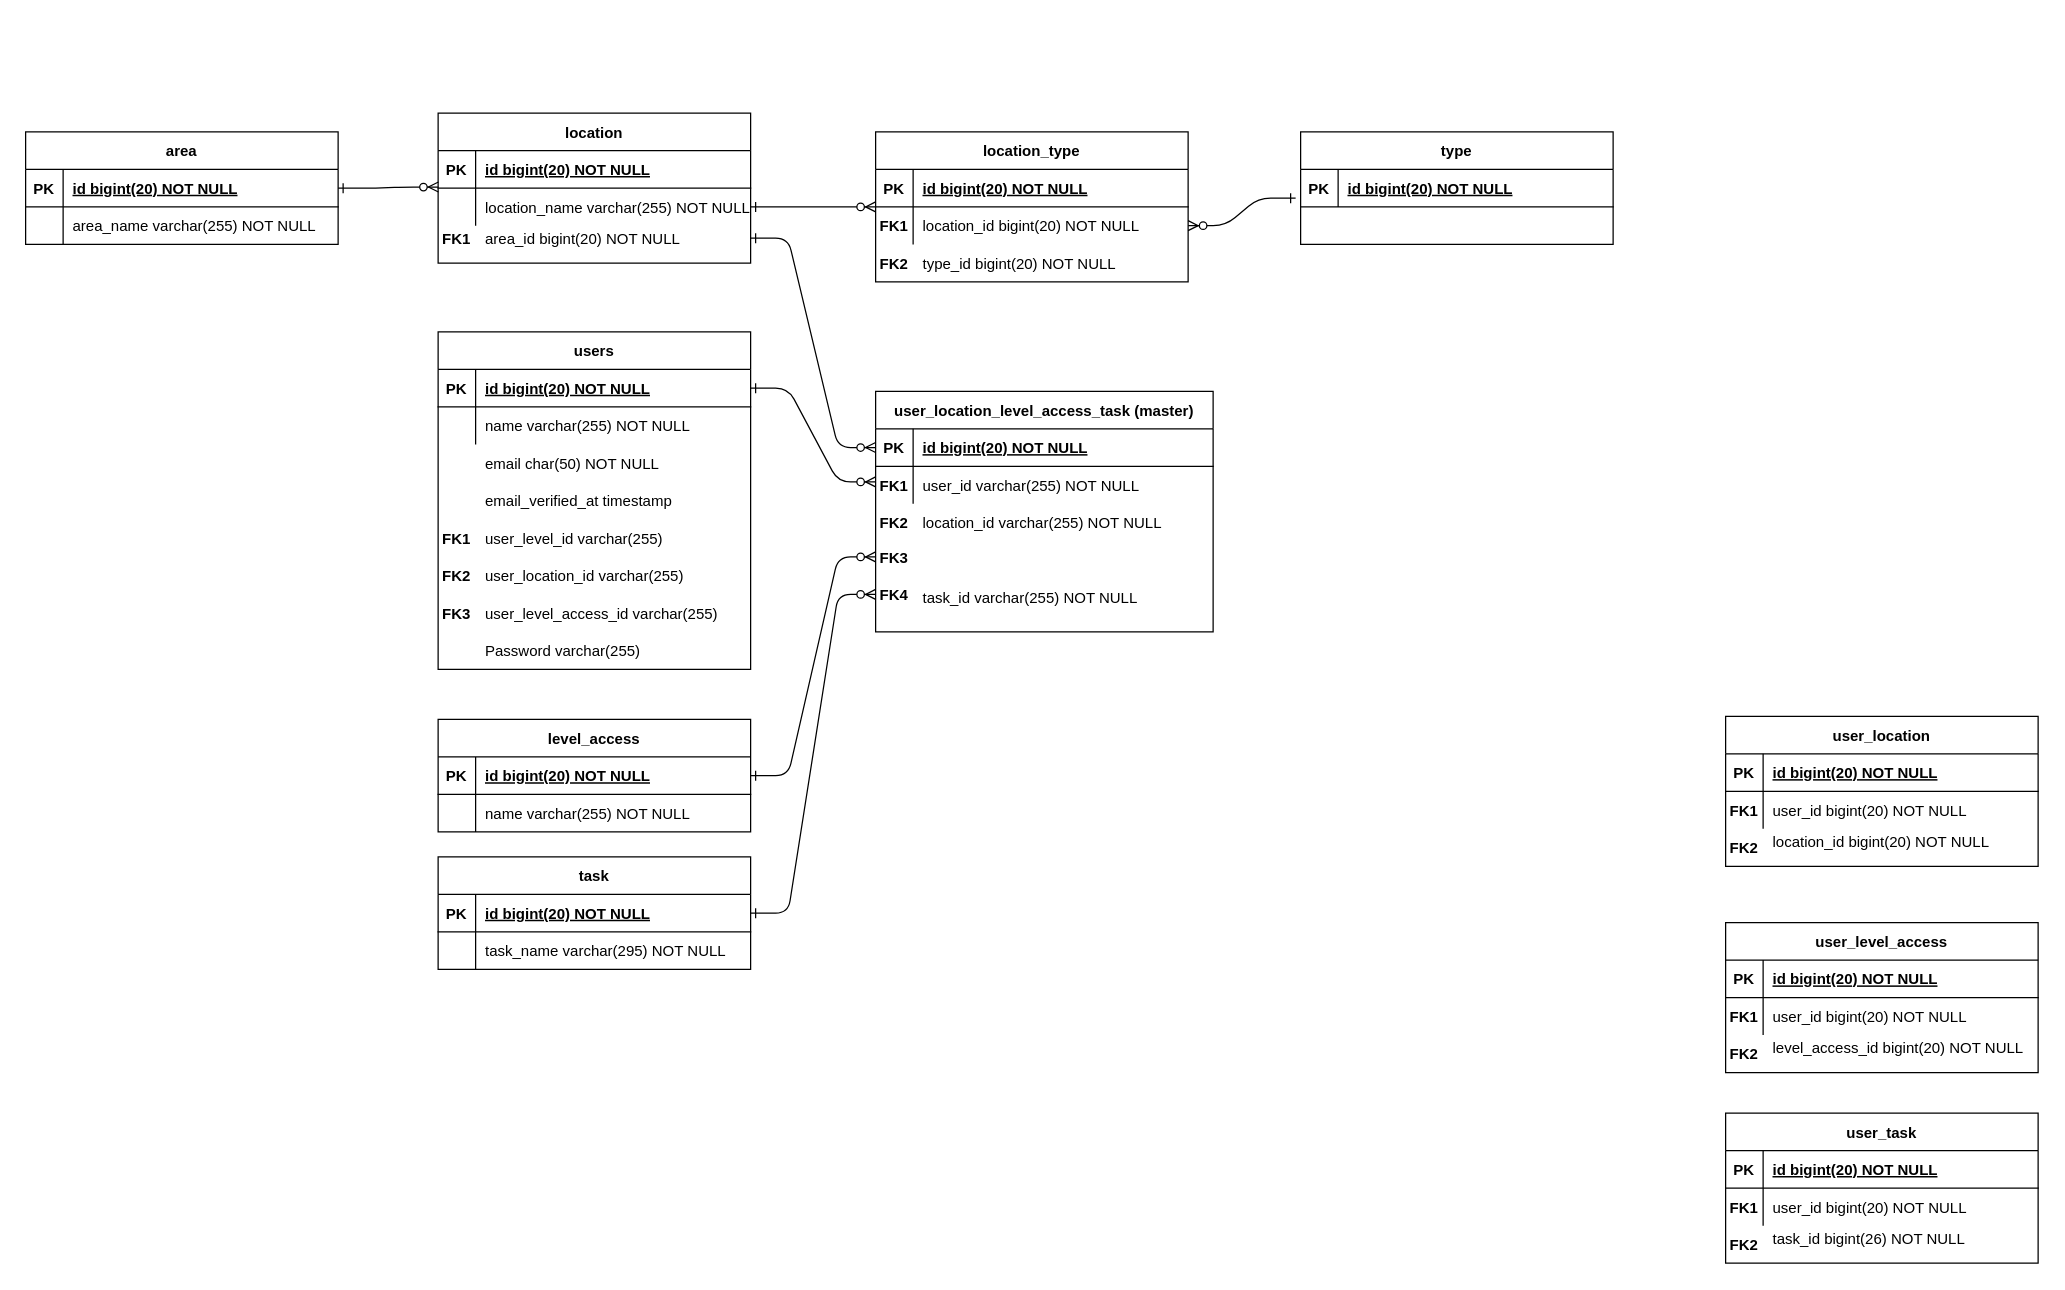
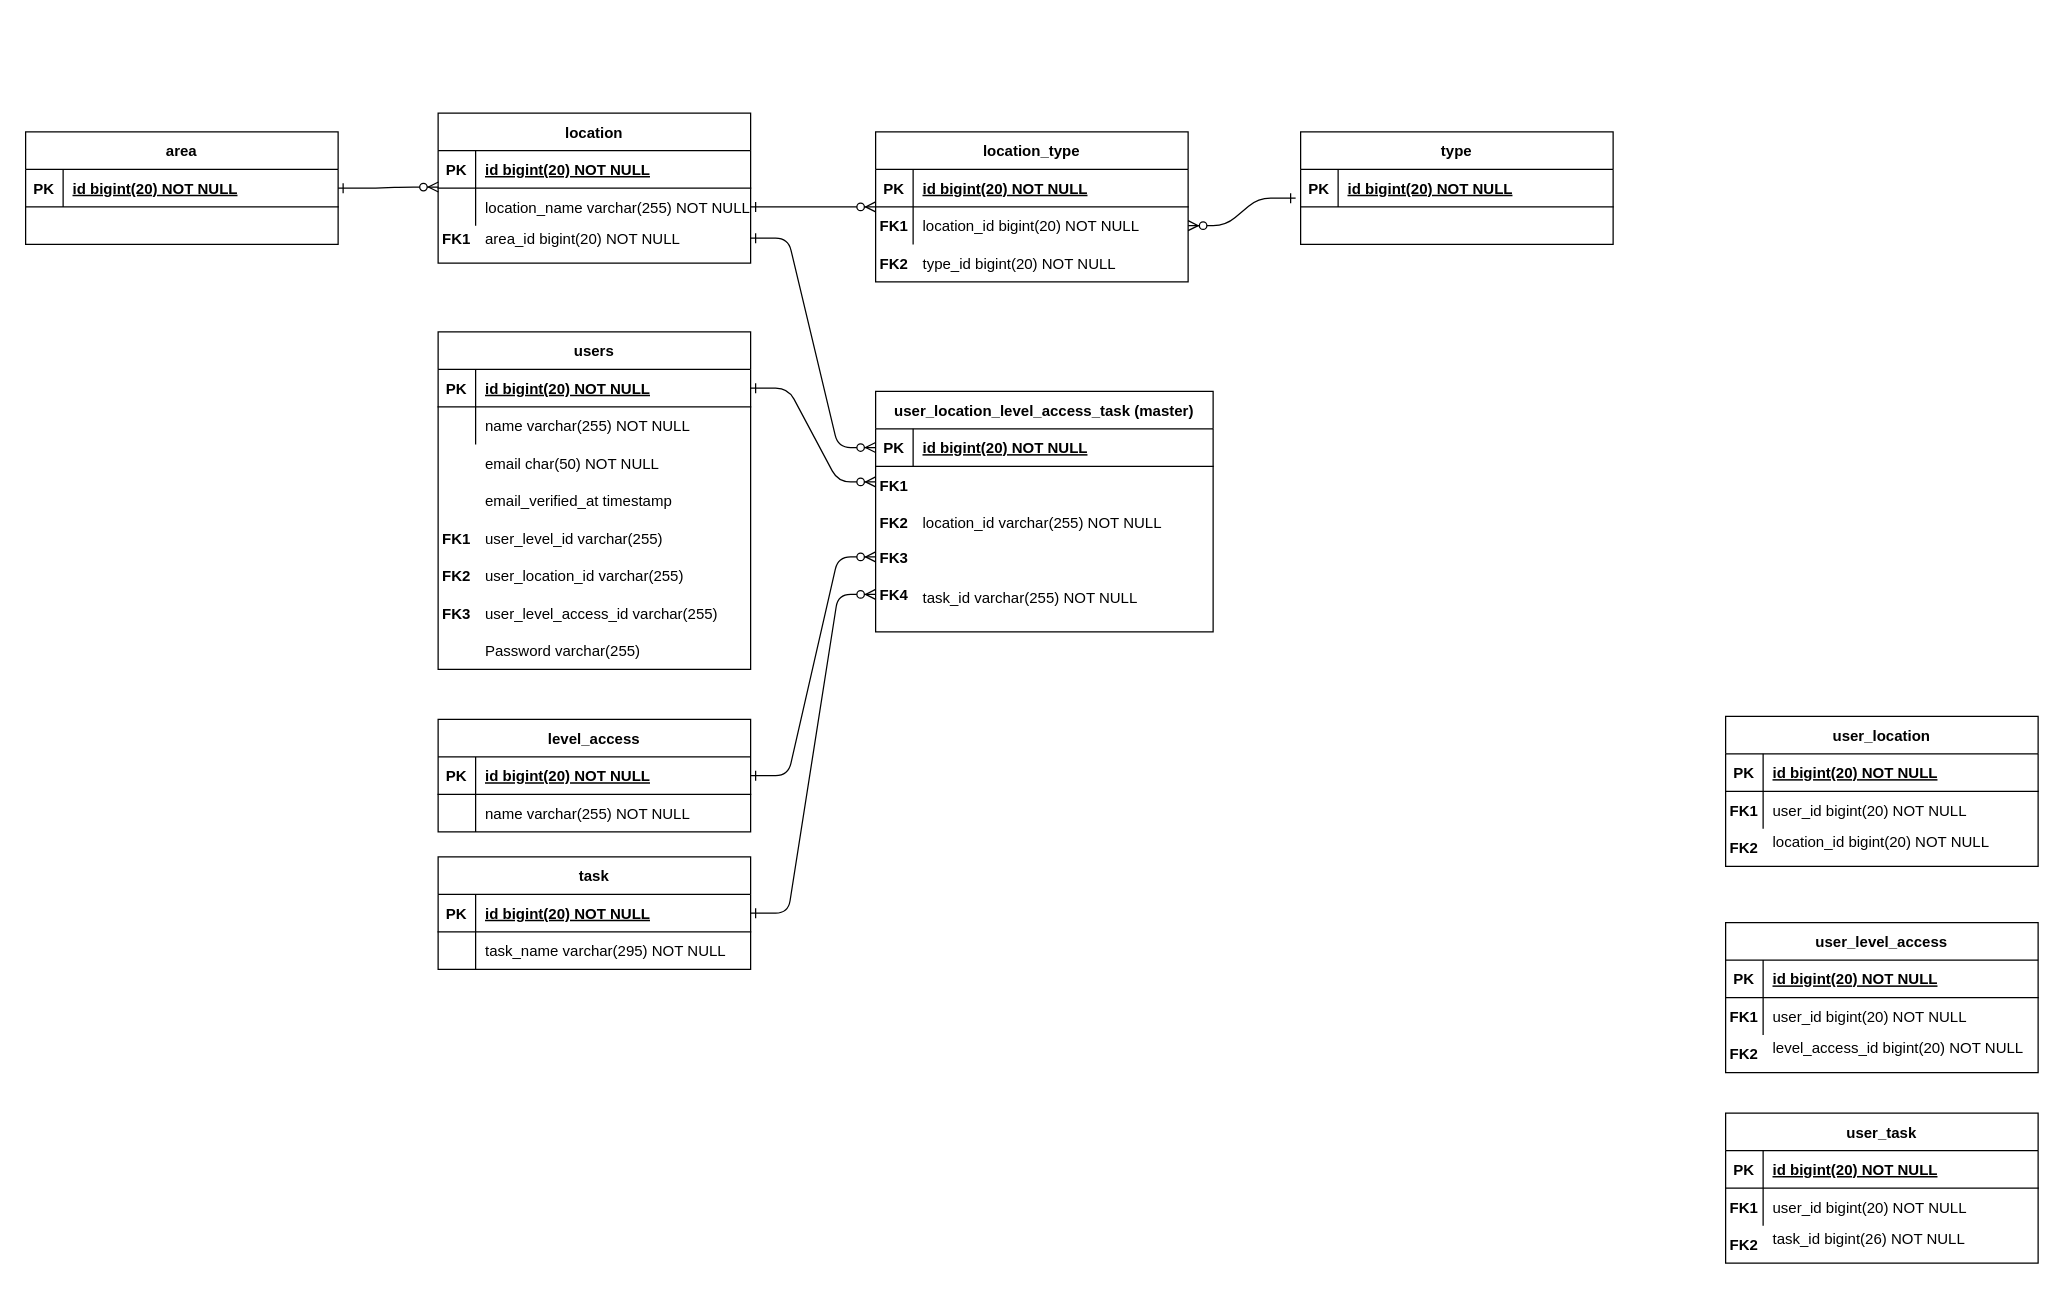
(201, 226) -> none
(1063, 485) -> none
